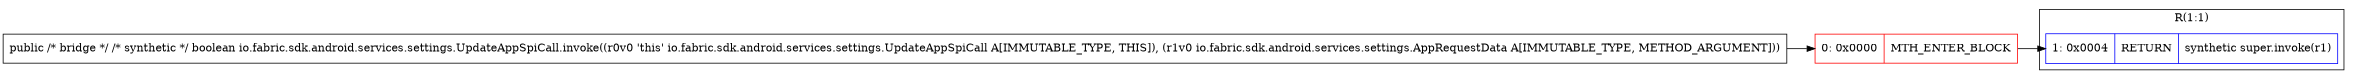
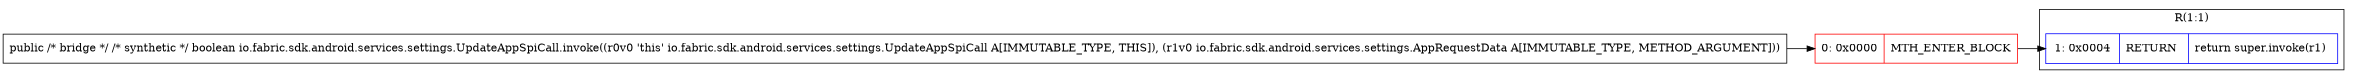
(2258, 48) -> (2260, 48)
